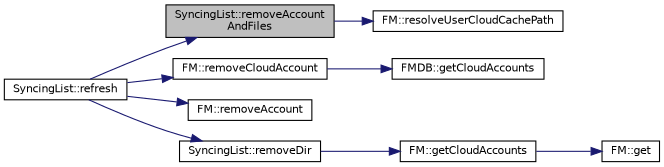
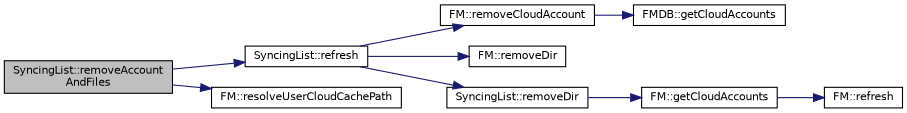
(138, 59) -> (203, 66)
(250, 110) -> (517, 56)
(631, 151) -> (863, 98)
